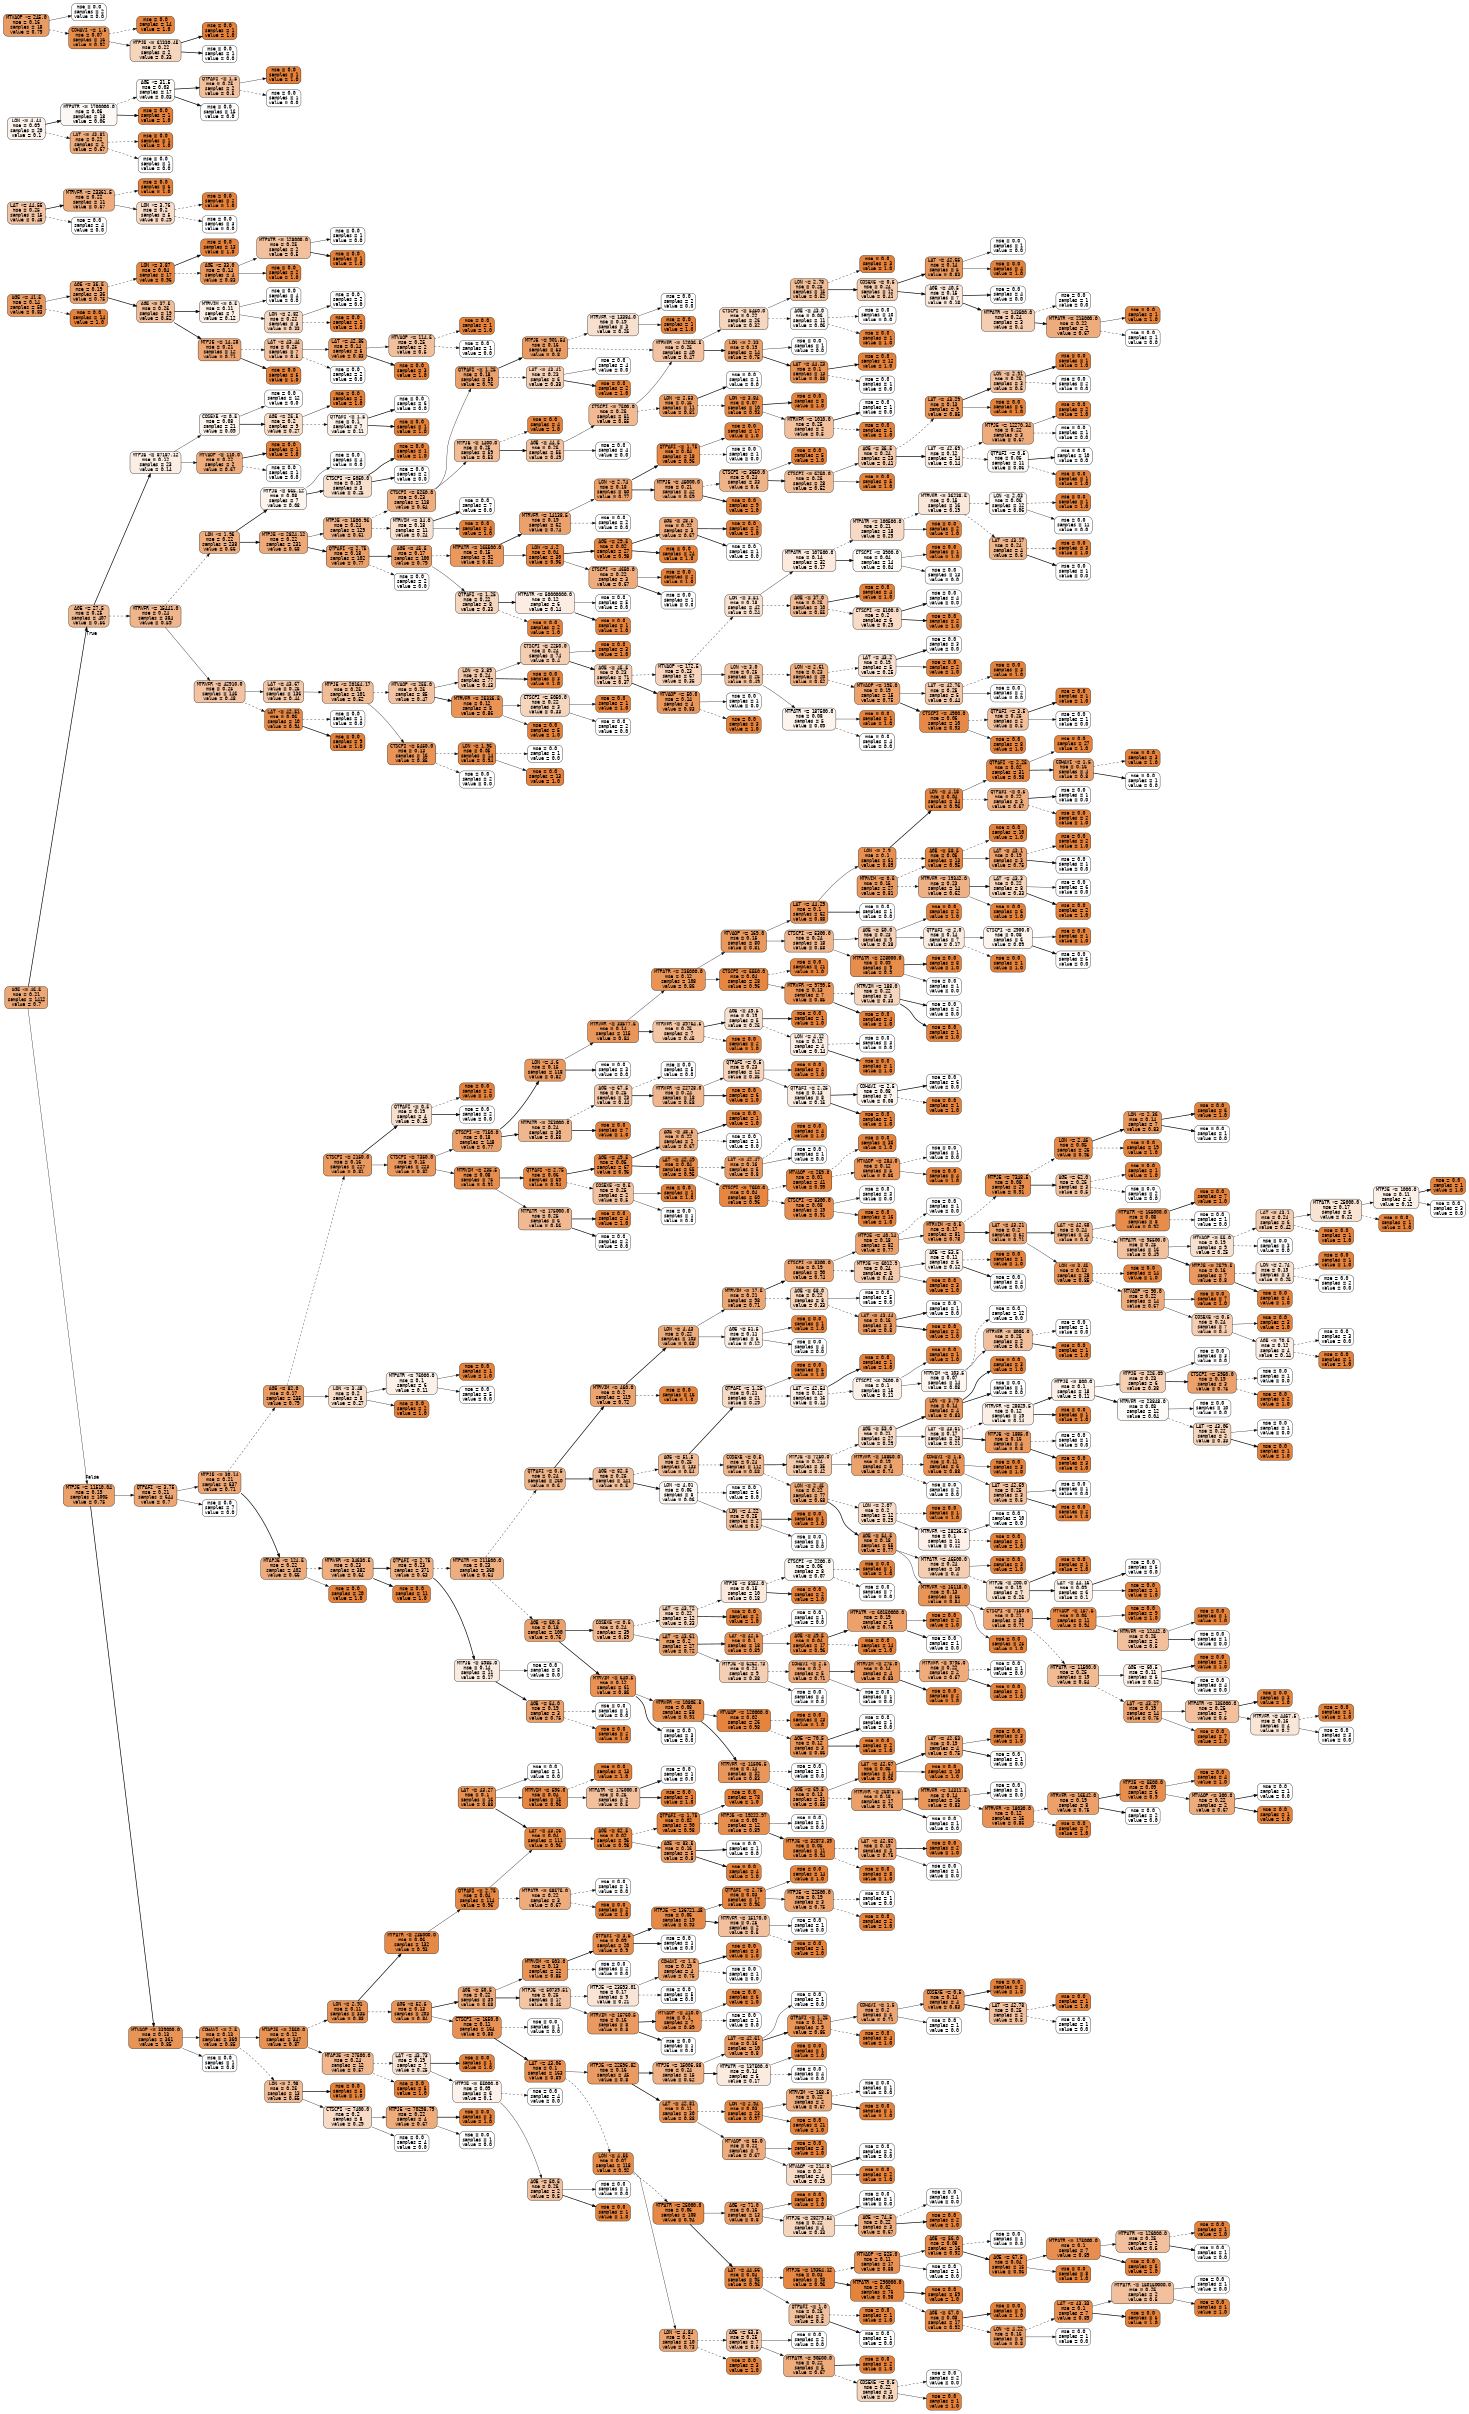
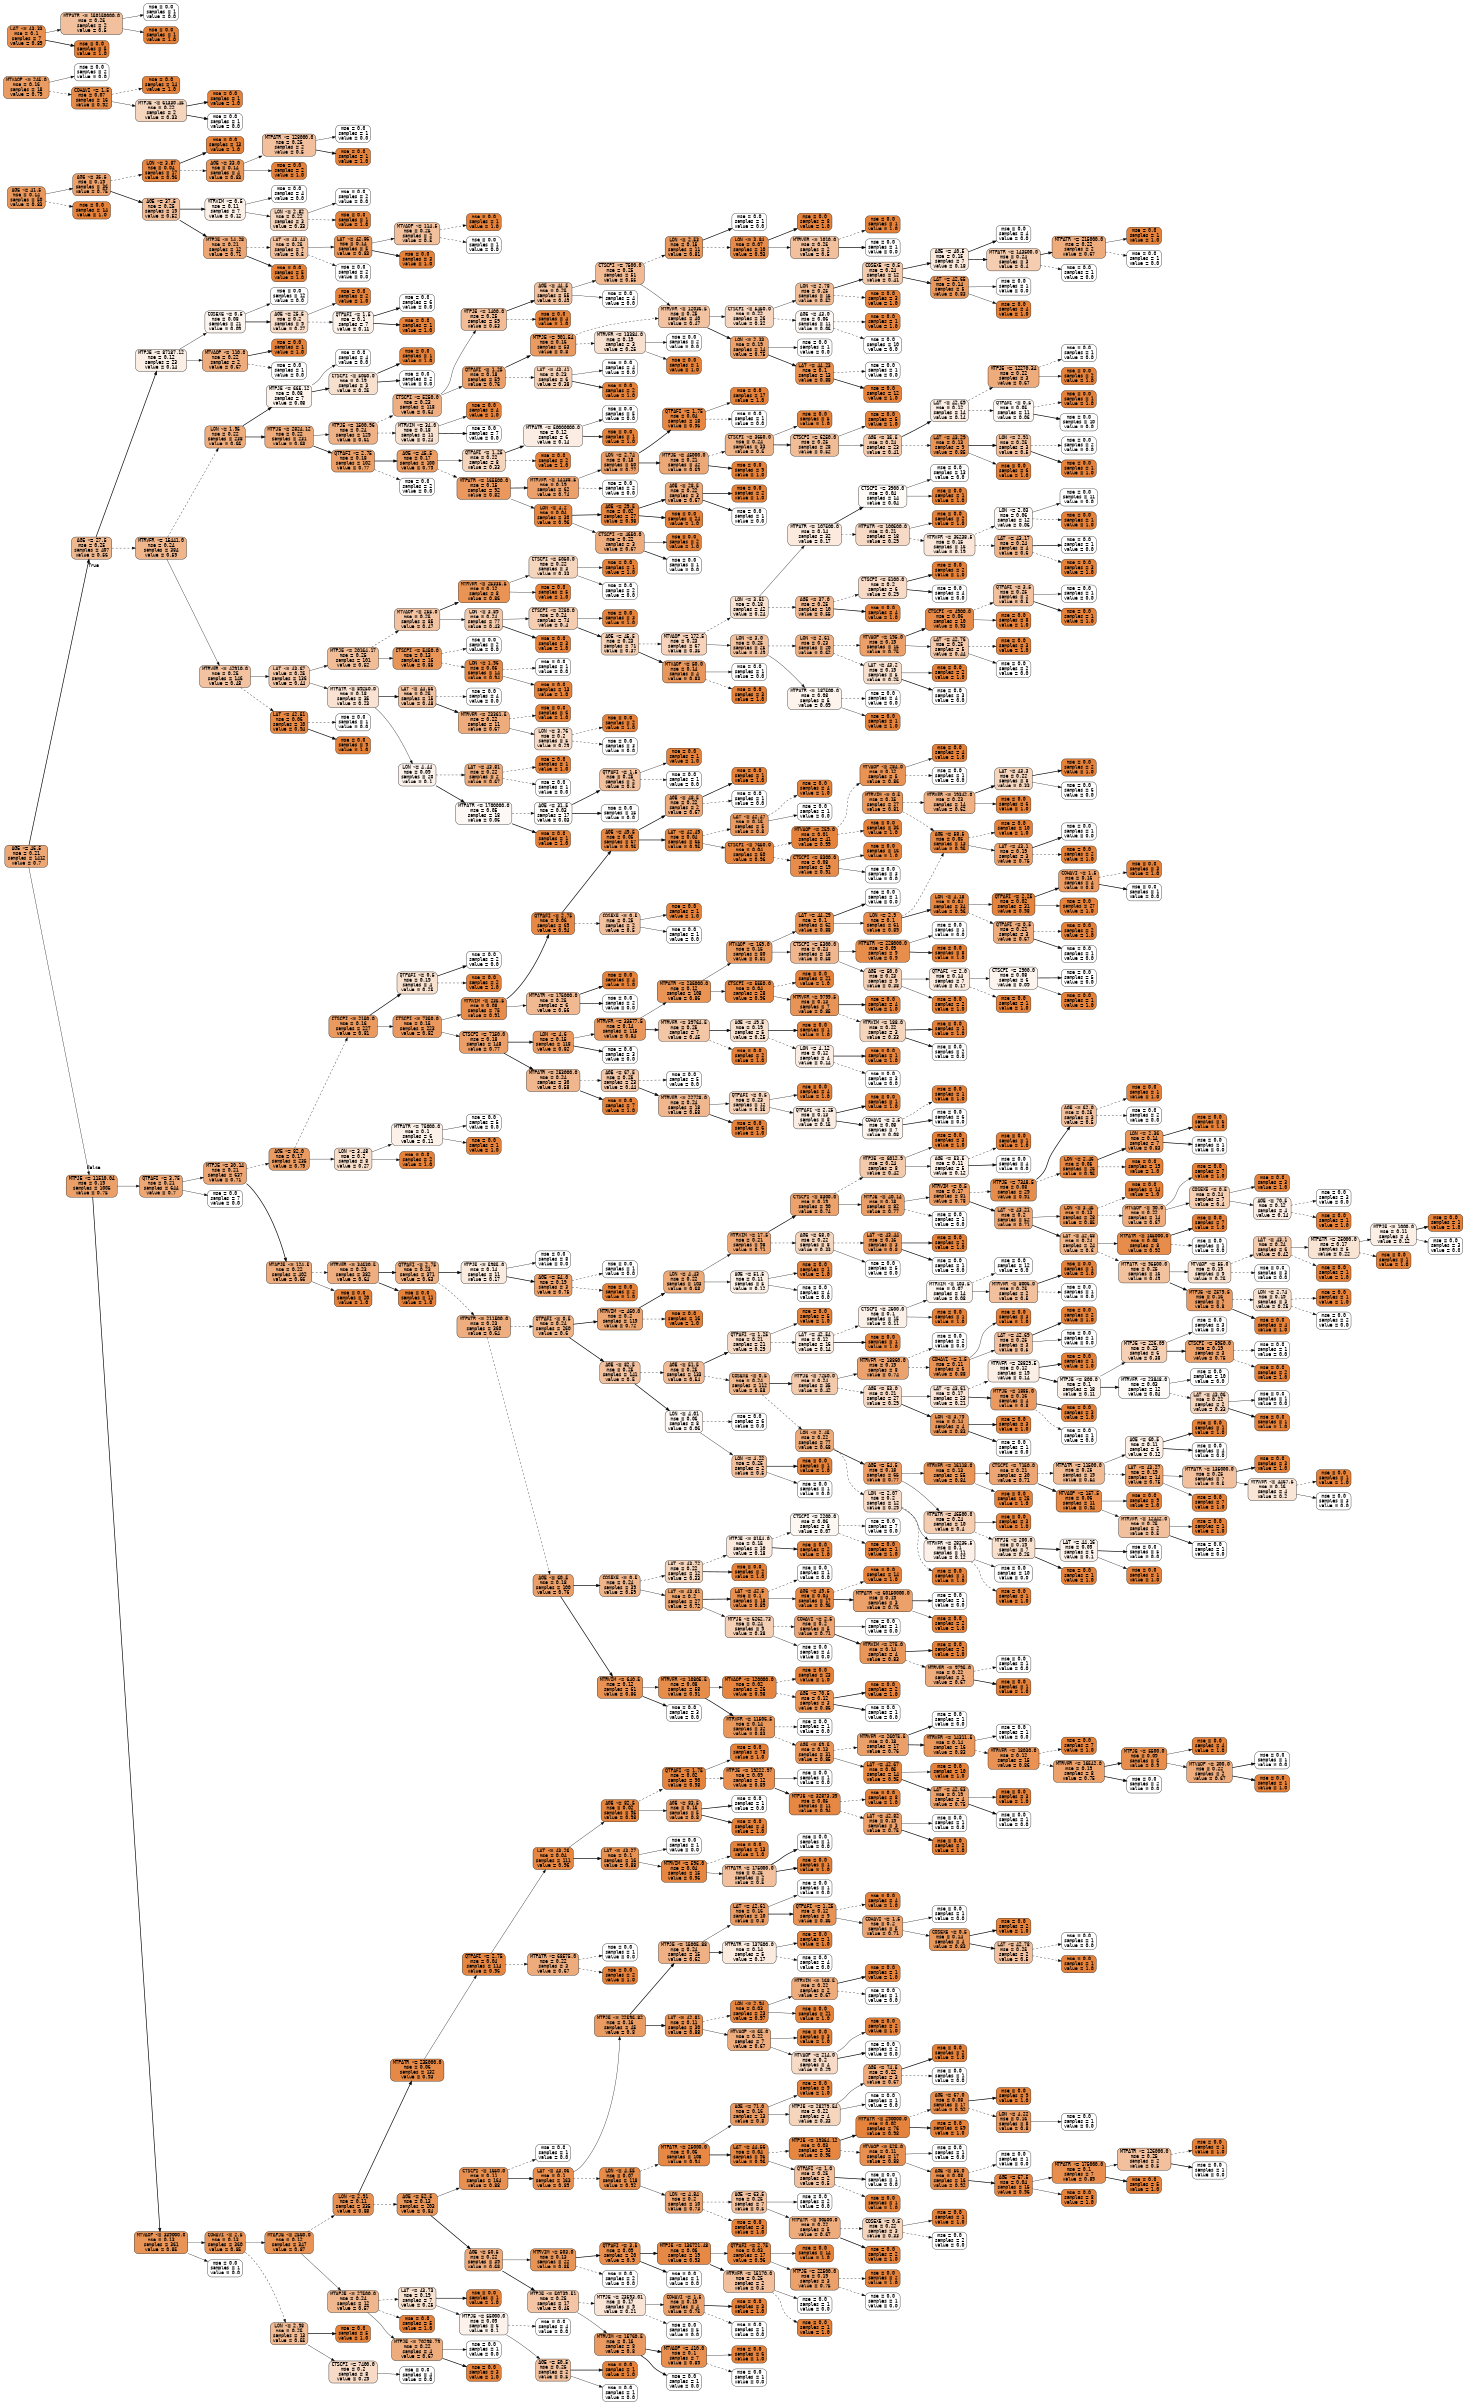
none -> (353, 697)
(510, 1817) -> (586, 1859)
(377, 2117) -> (380, 2324)
(1038, 2325) -> none
